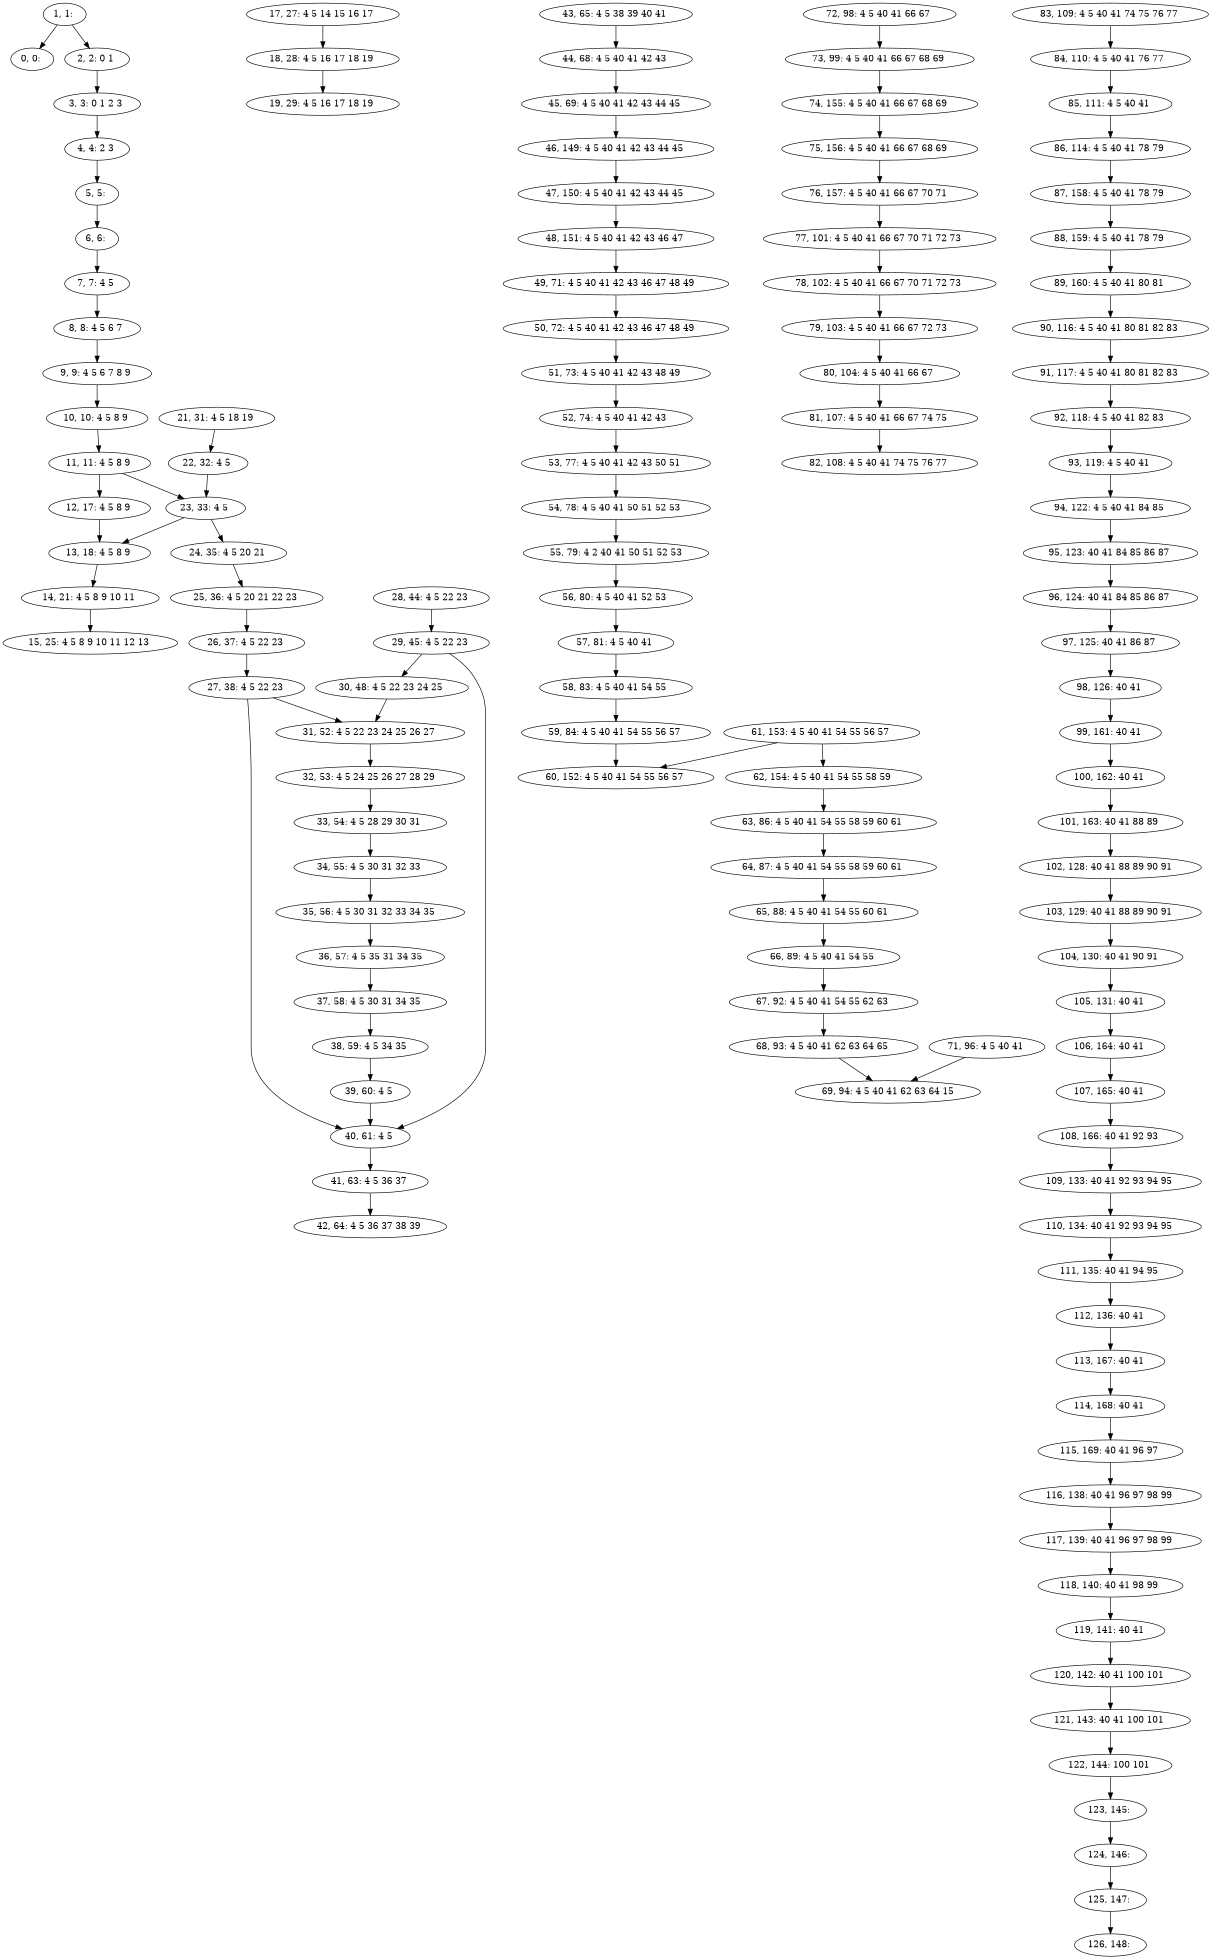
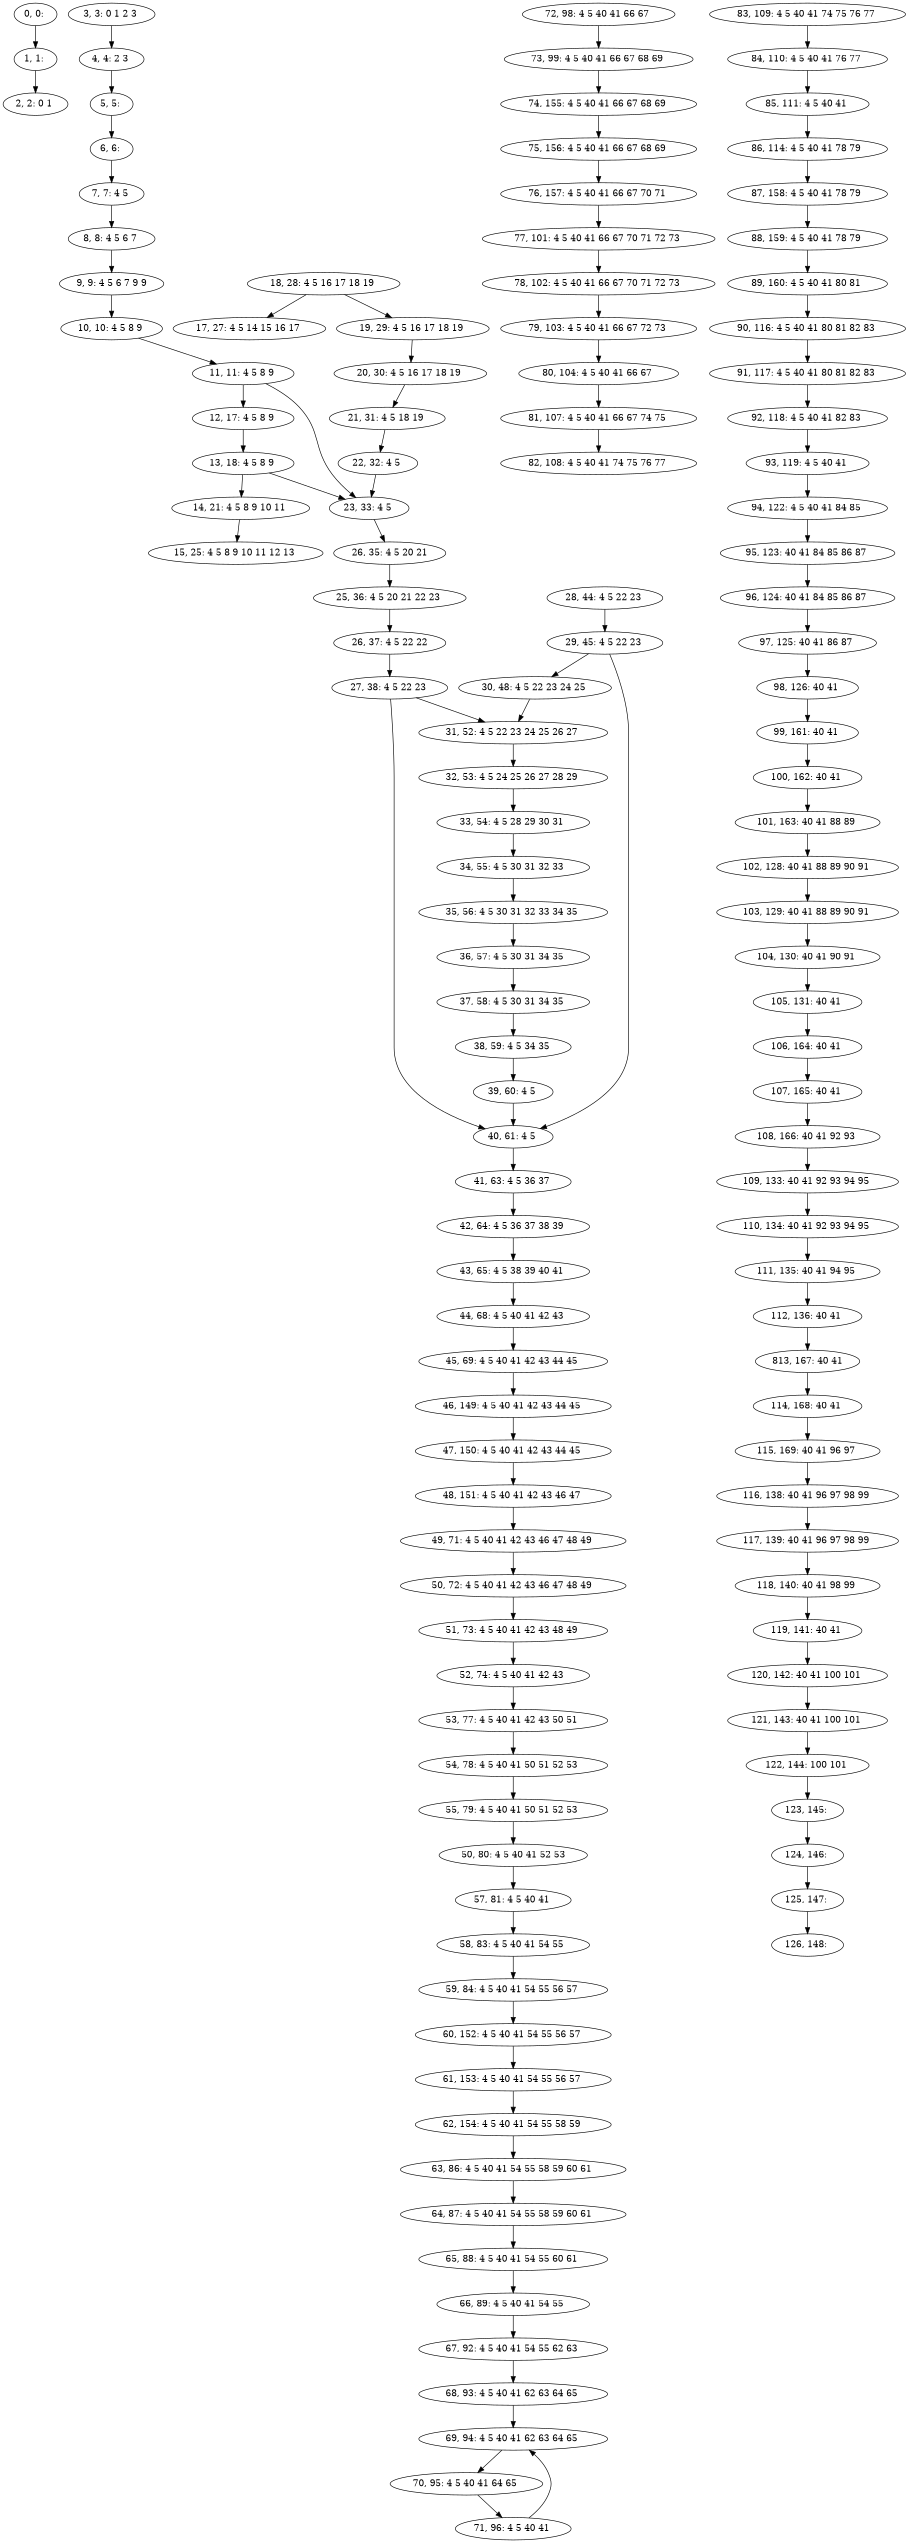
(50, 34) -> (36, 34)
(323, 34) -> (289, 305)
(97, 79) -> none
(97, 374) -> (112, 284)
none -> (410, 374)
(156, 529) -> (304, 485)
(229, 553) -> (390, 553)
(616, 553) -> (513, 1810)
(616, 598) -> (513, 1855)
(247, 643) -> (390, 643)
(722, 755) -> (513, 2054)
(370, 957) -> (513, 957)
(888, 1092) -> (513, 2439)
none -> (513, 1246)
(1110, 1361) -> (808, 1361)
none -> (466, 2484)
